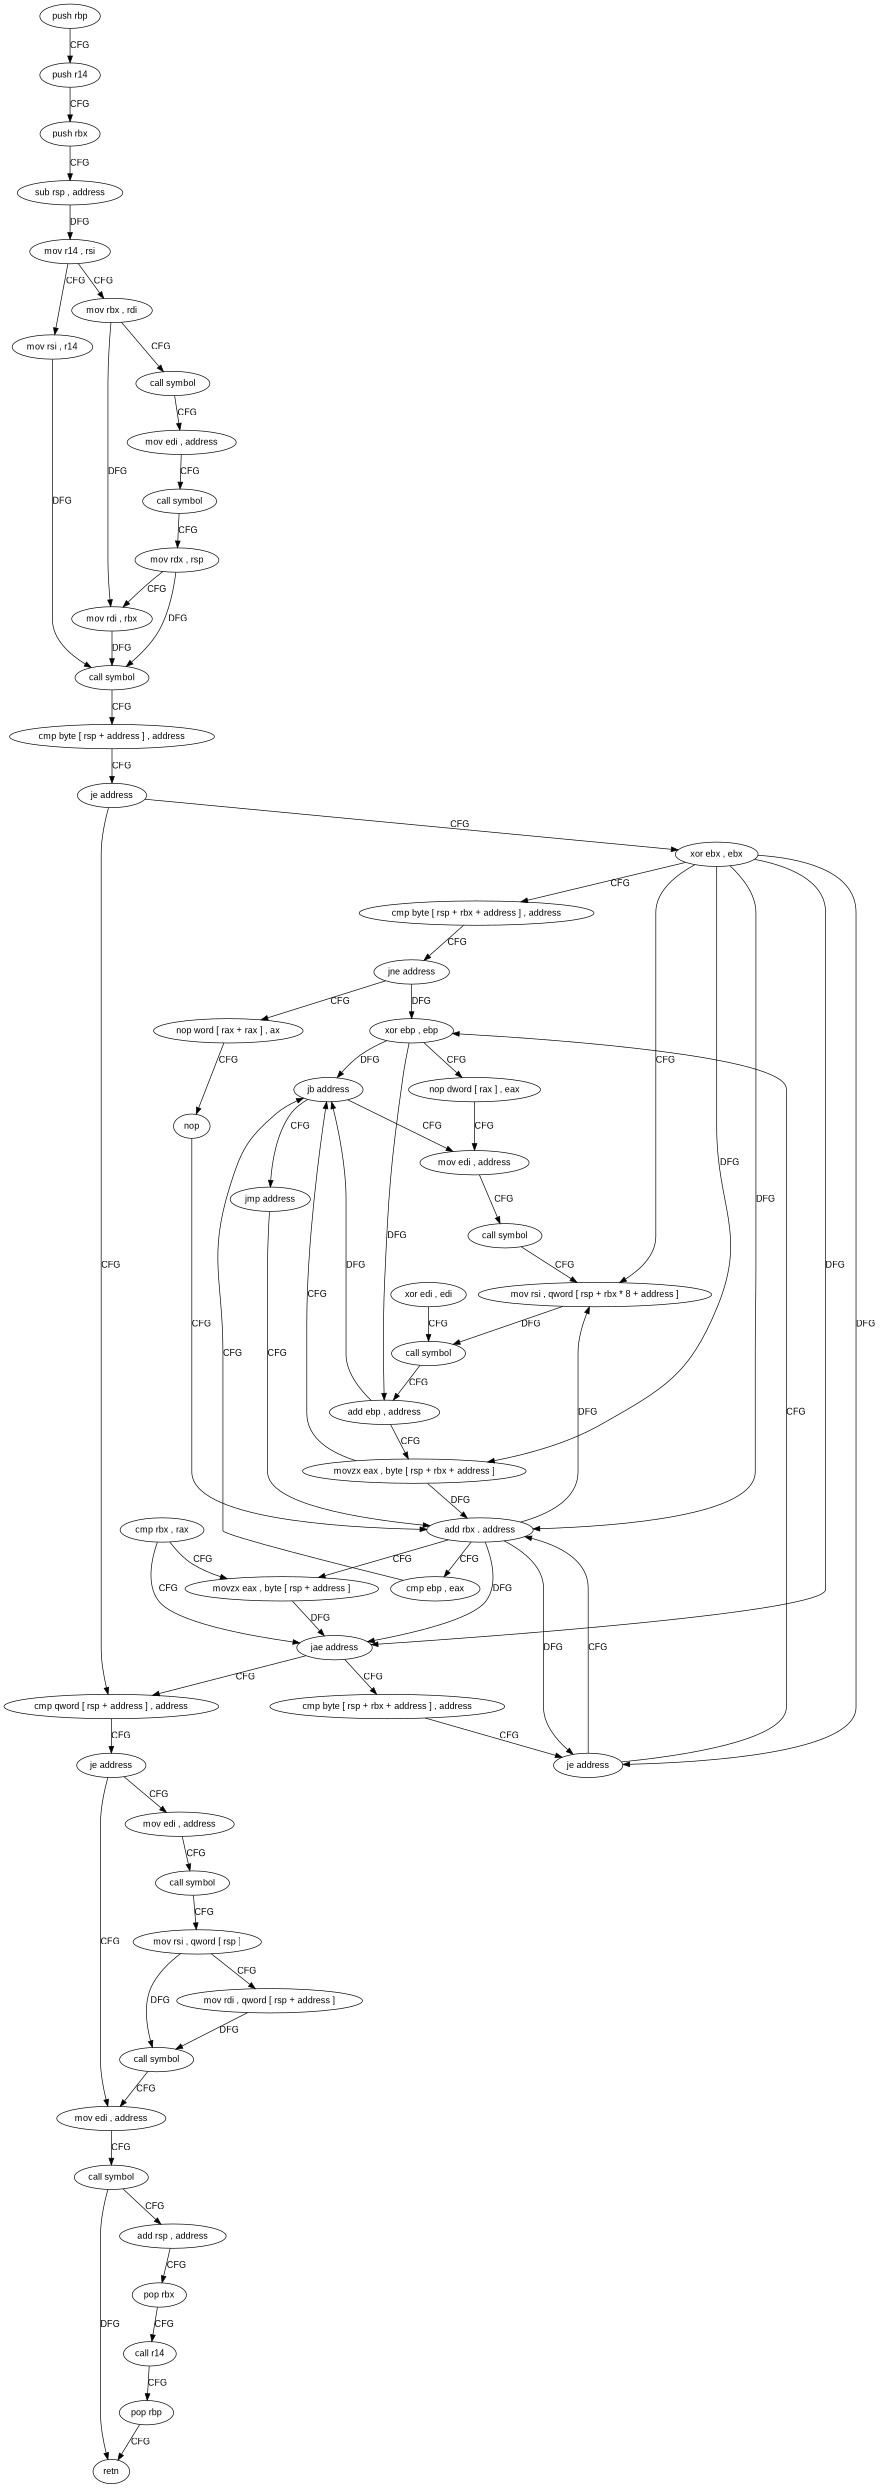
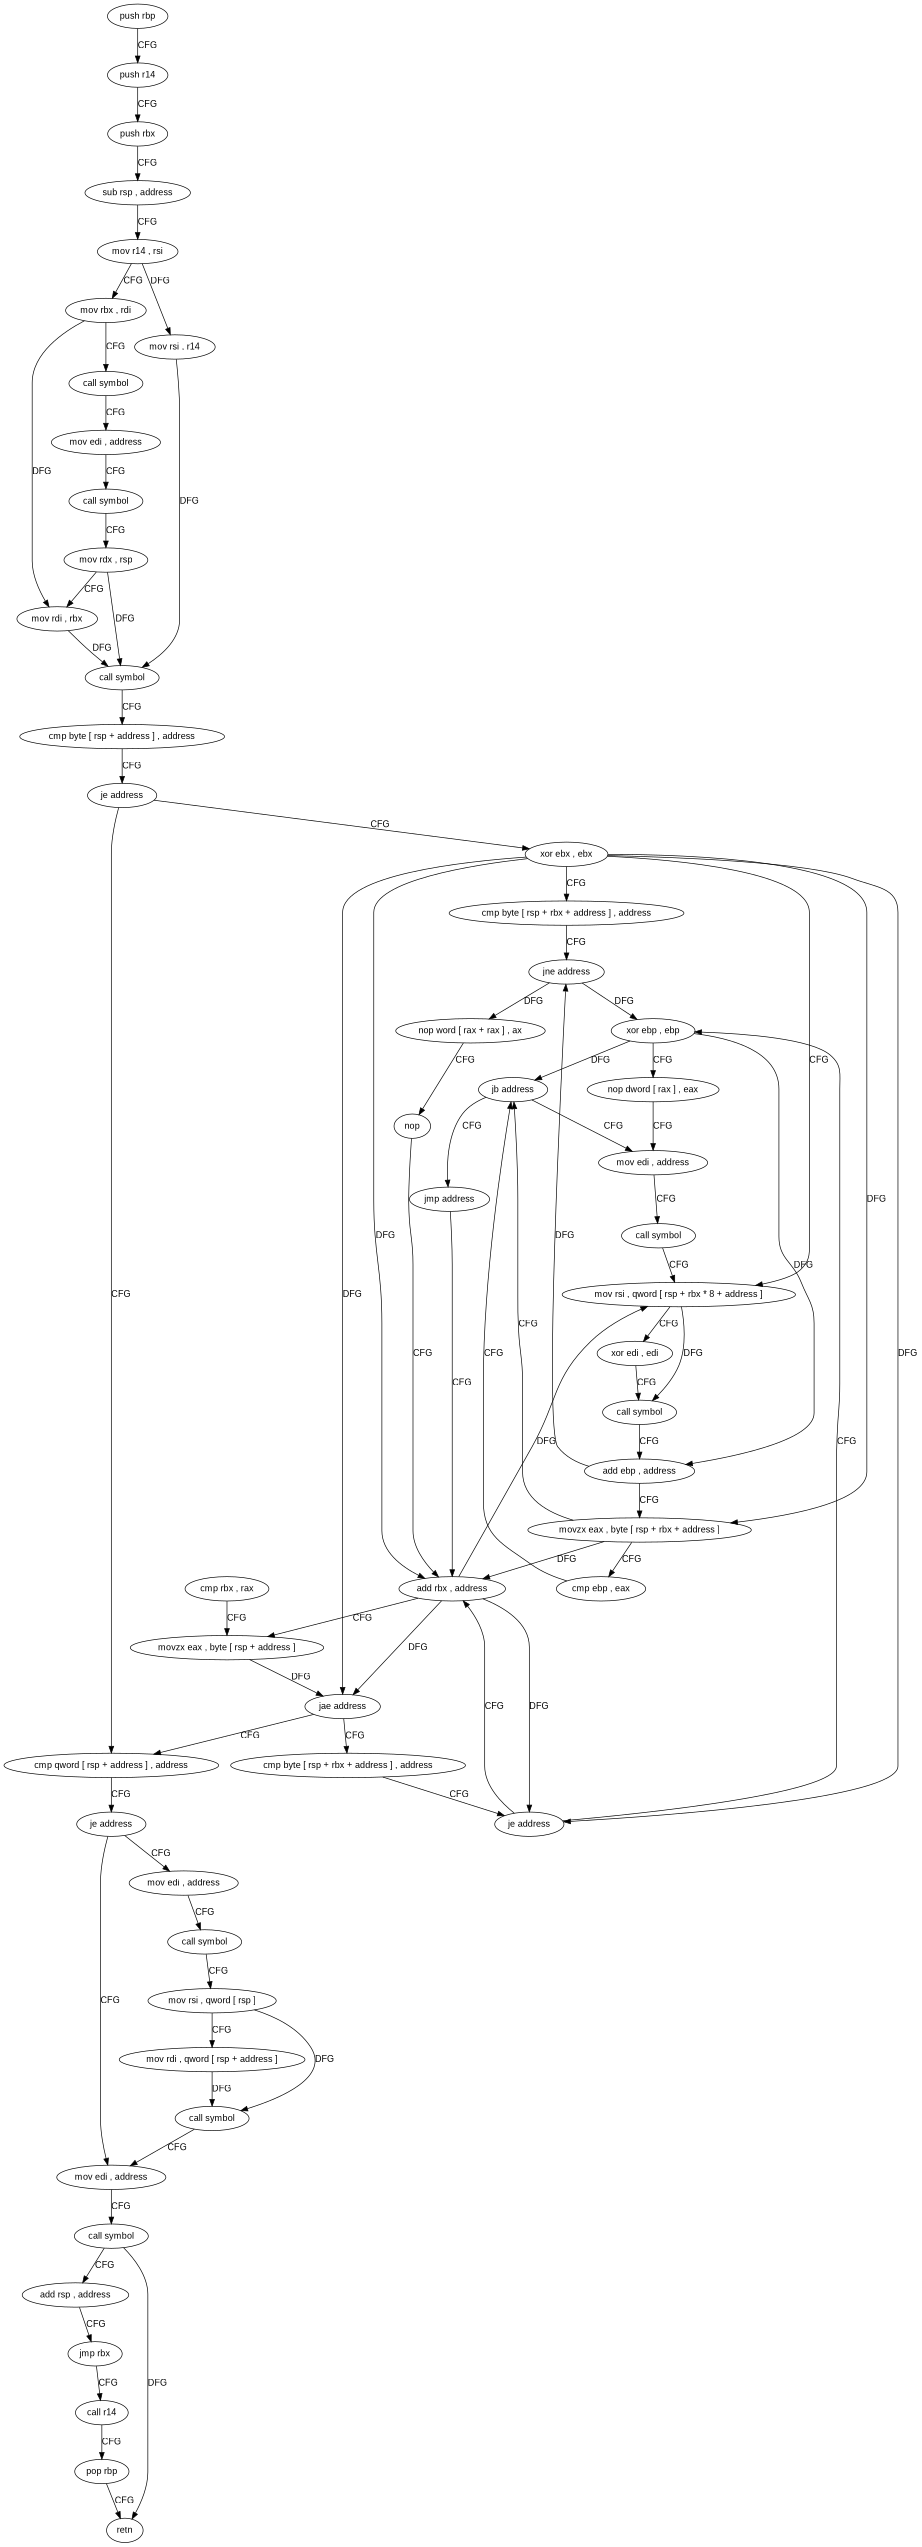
(80, 222) -> (148, 222)
(76, 281) -> (161, 281)
(341, 1001) -> (534, 1001)
(346, 1258) -> (555, 1238)
none -> (659, 1321)
(460, 1557) -> (622, 1557)
(194, 1621) -> none
(159, 2295) -> (95, 2354)
